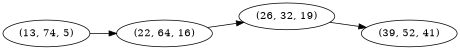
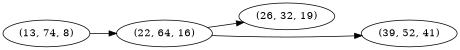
(344, 24) -> (283, 37)
(46, 33) -> (46, 33)
